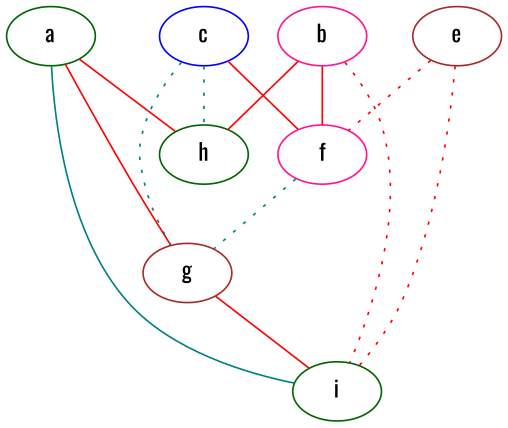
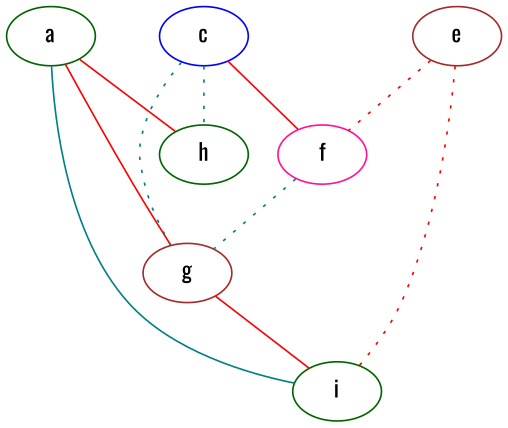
(322, 36) -> none
